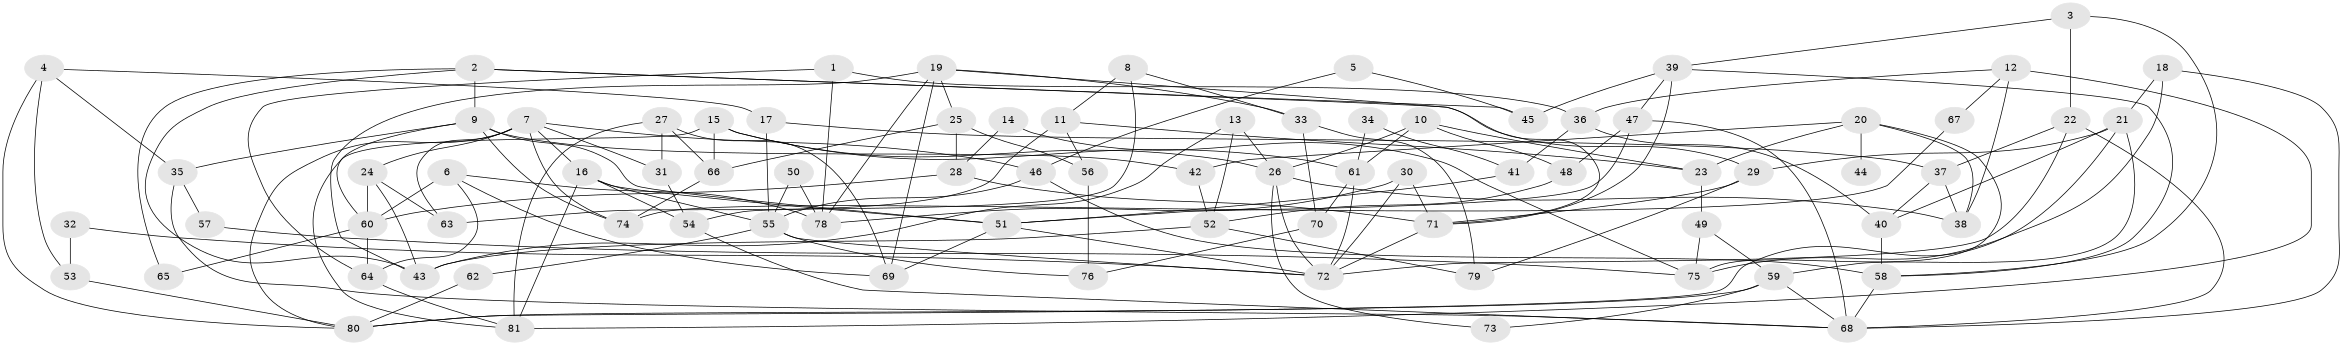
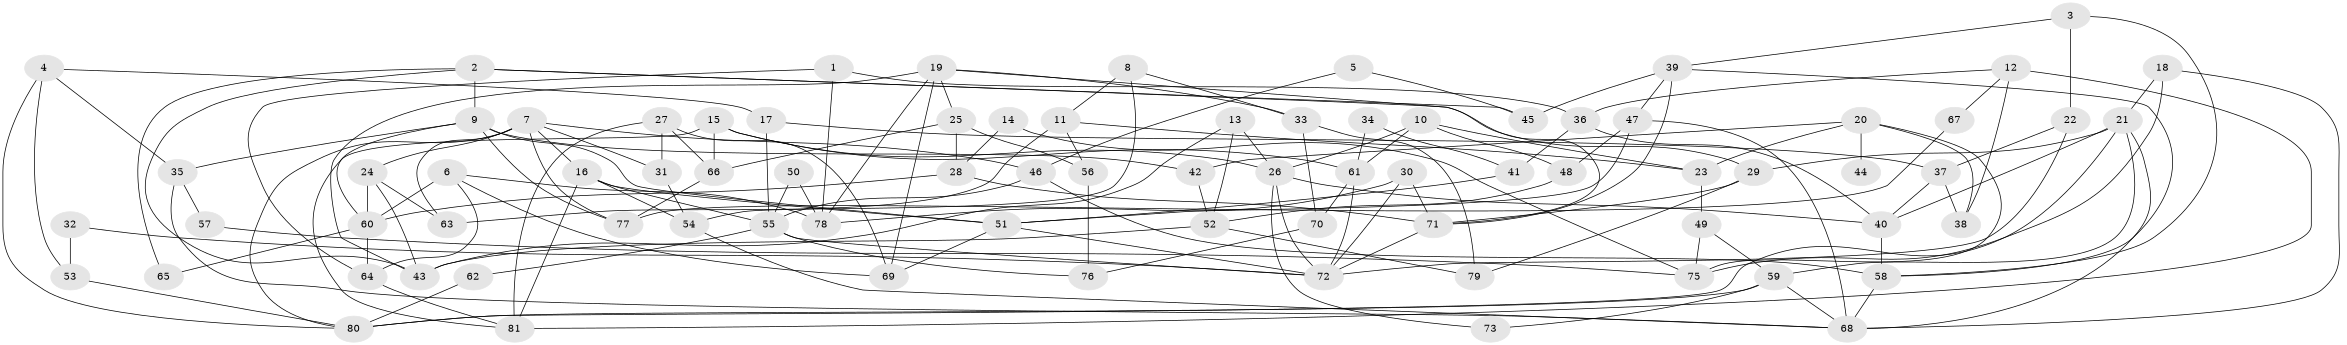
(1618, 199) -> (1548, 204)
(624, 225) -> (624, 225)
(2155, 307) -> (2062, 288)
